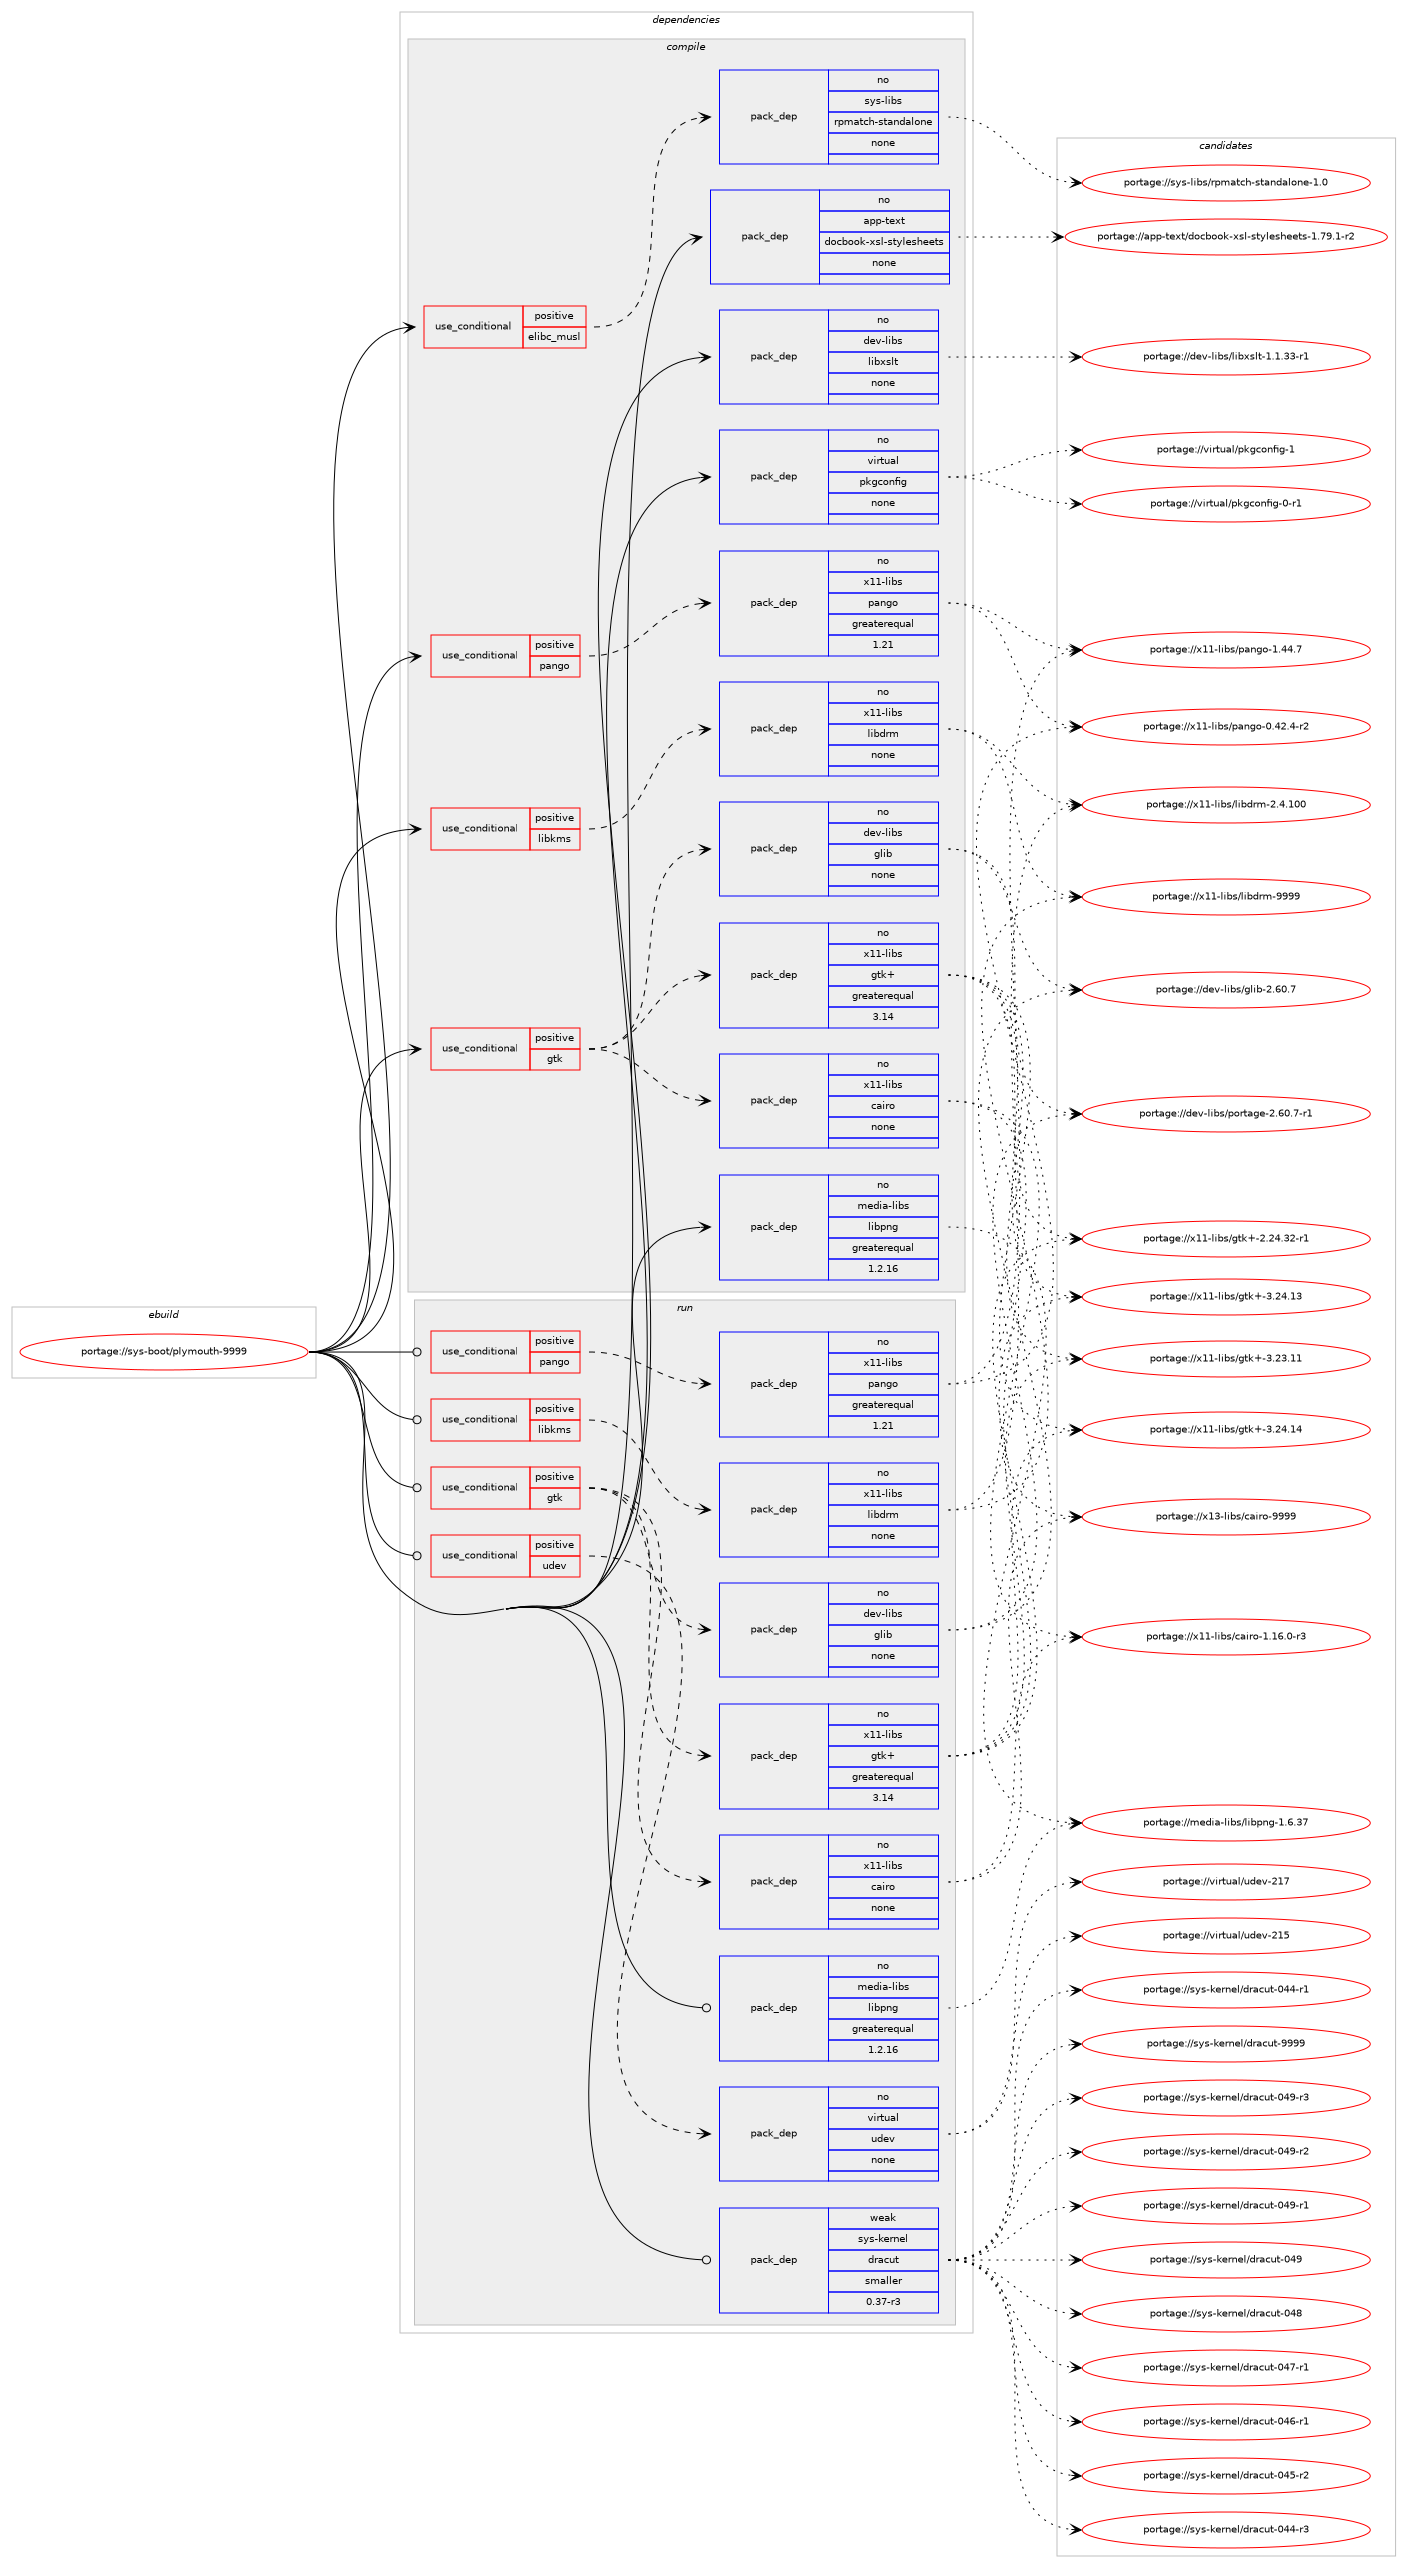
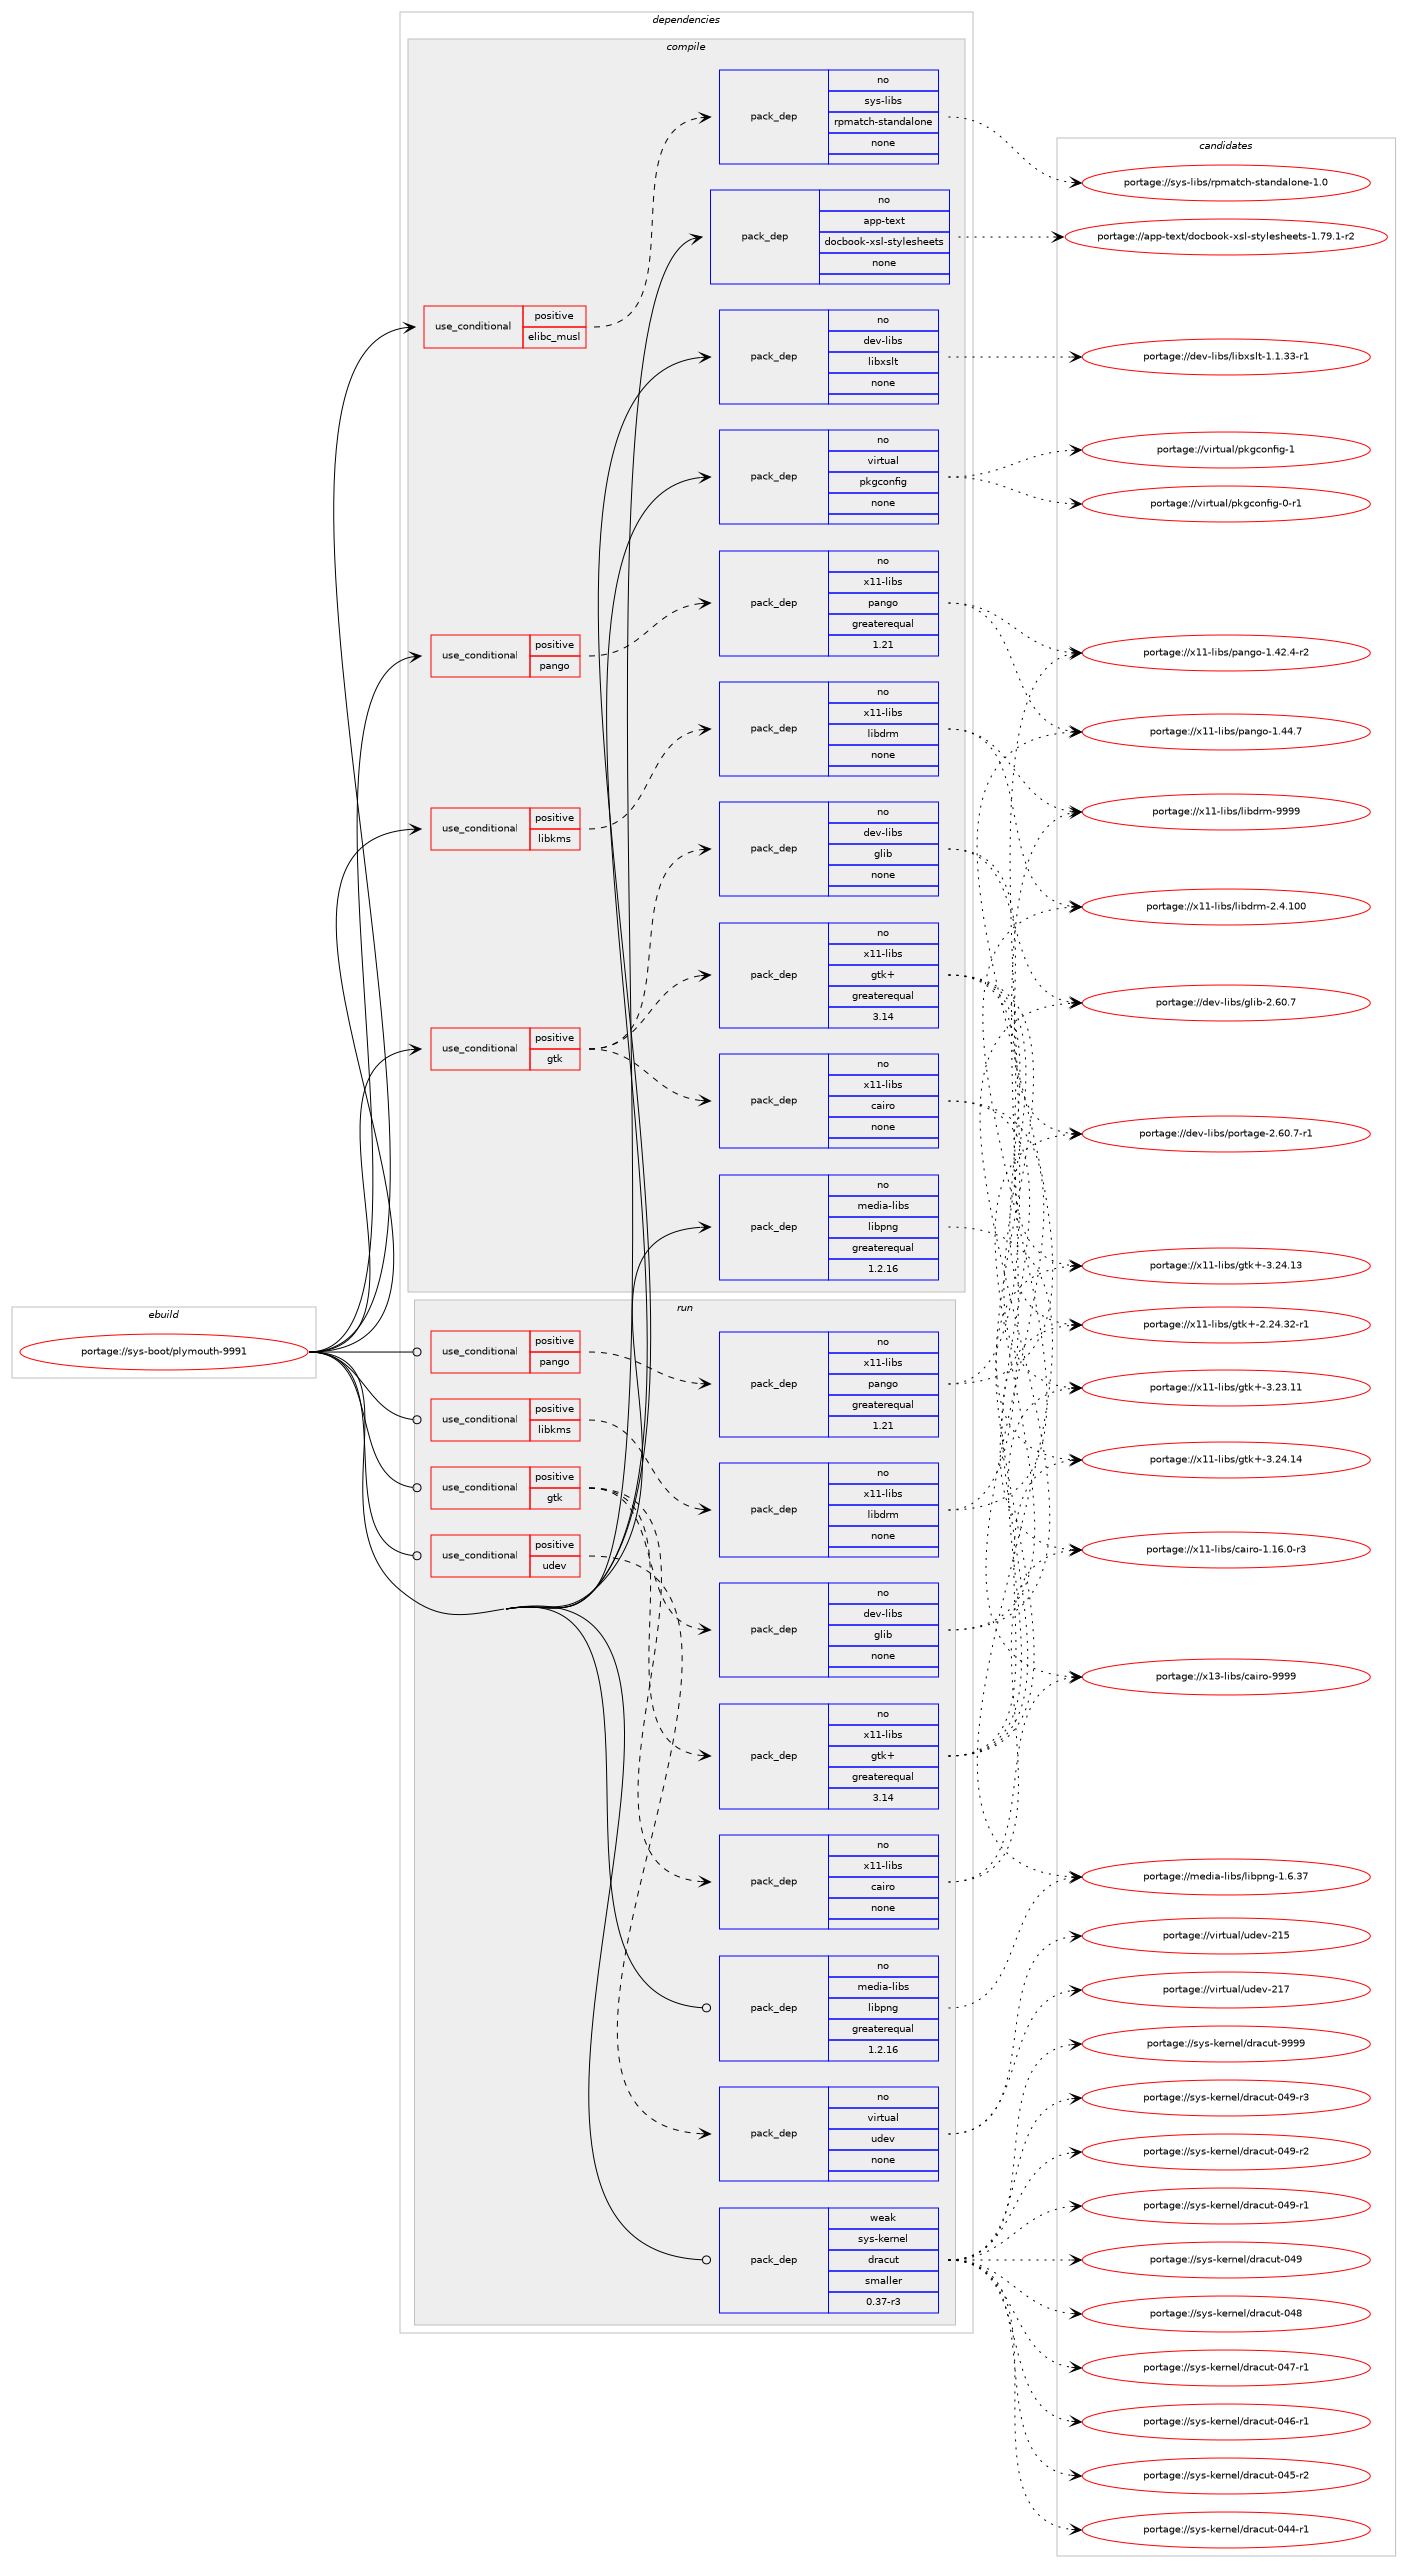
(1226, 727) -> (1226, 653)
(164, 1352) -> (164, 1352)
(1226, 2530) -> none
